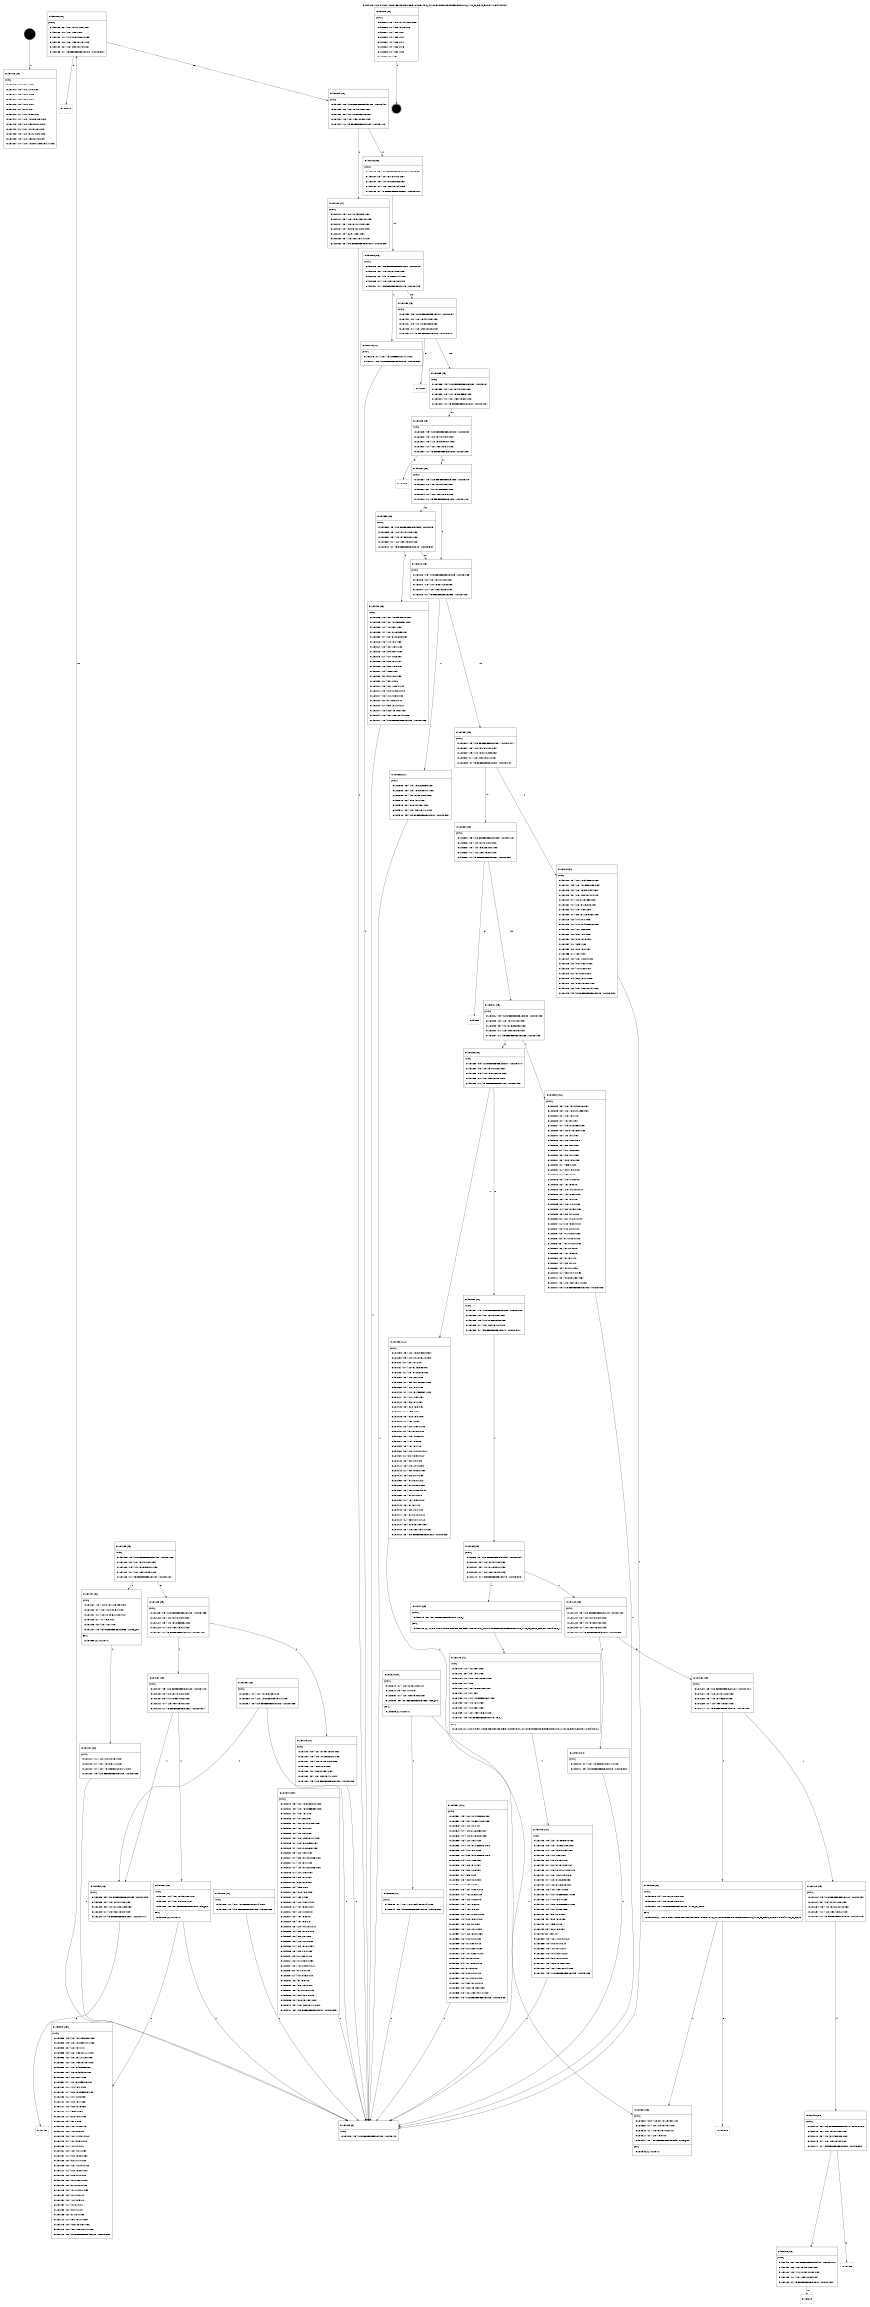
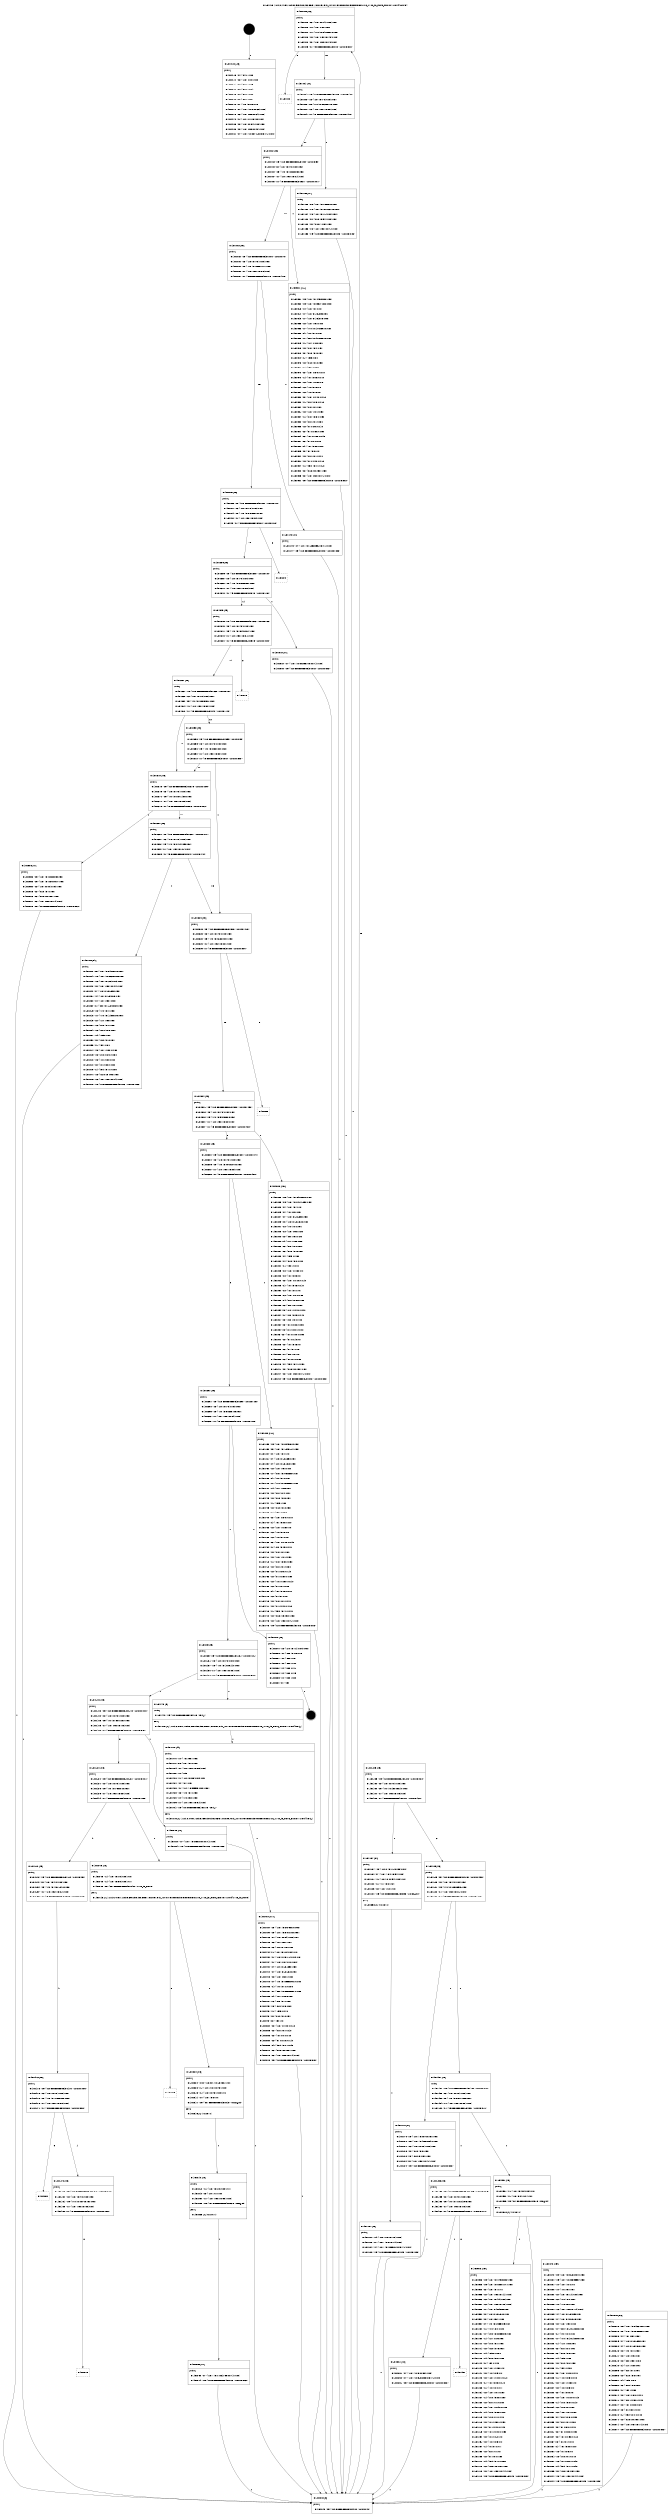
none -> (292, 234)
(403, 576) -> (218, 838)
none -> (283, 621)
none -> (234, 1537)
(172, 1787) -> (439, 2286)
(515, 1920) -> (216, 2145)
